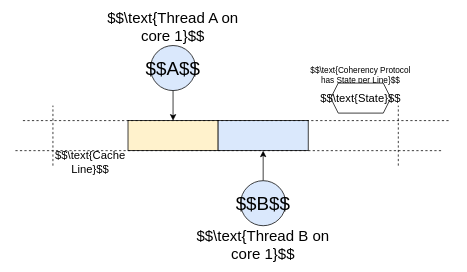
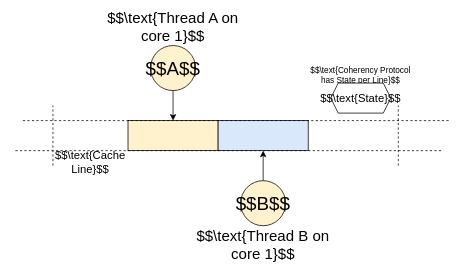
(173, 68) -> (173, 68)
(263, 203) -> (263, 203)
